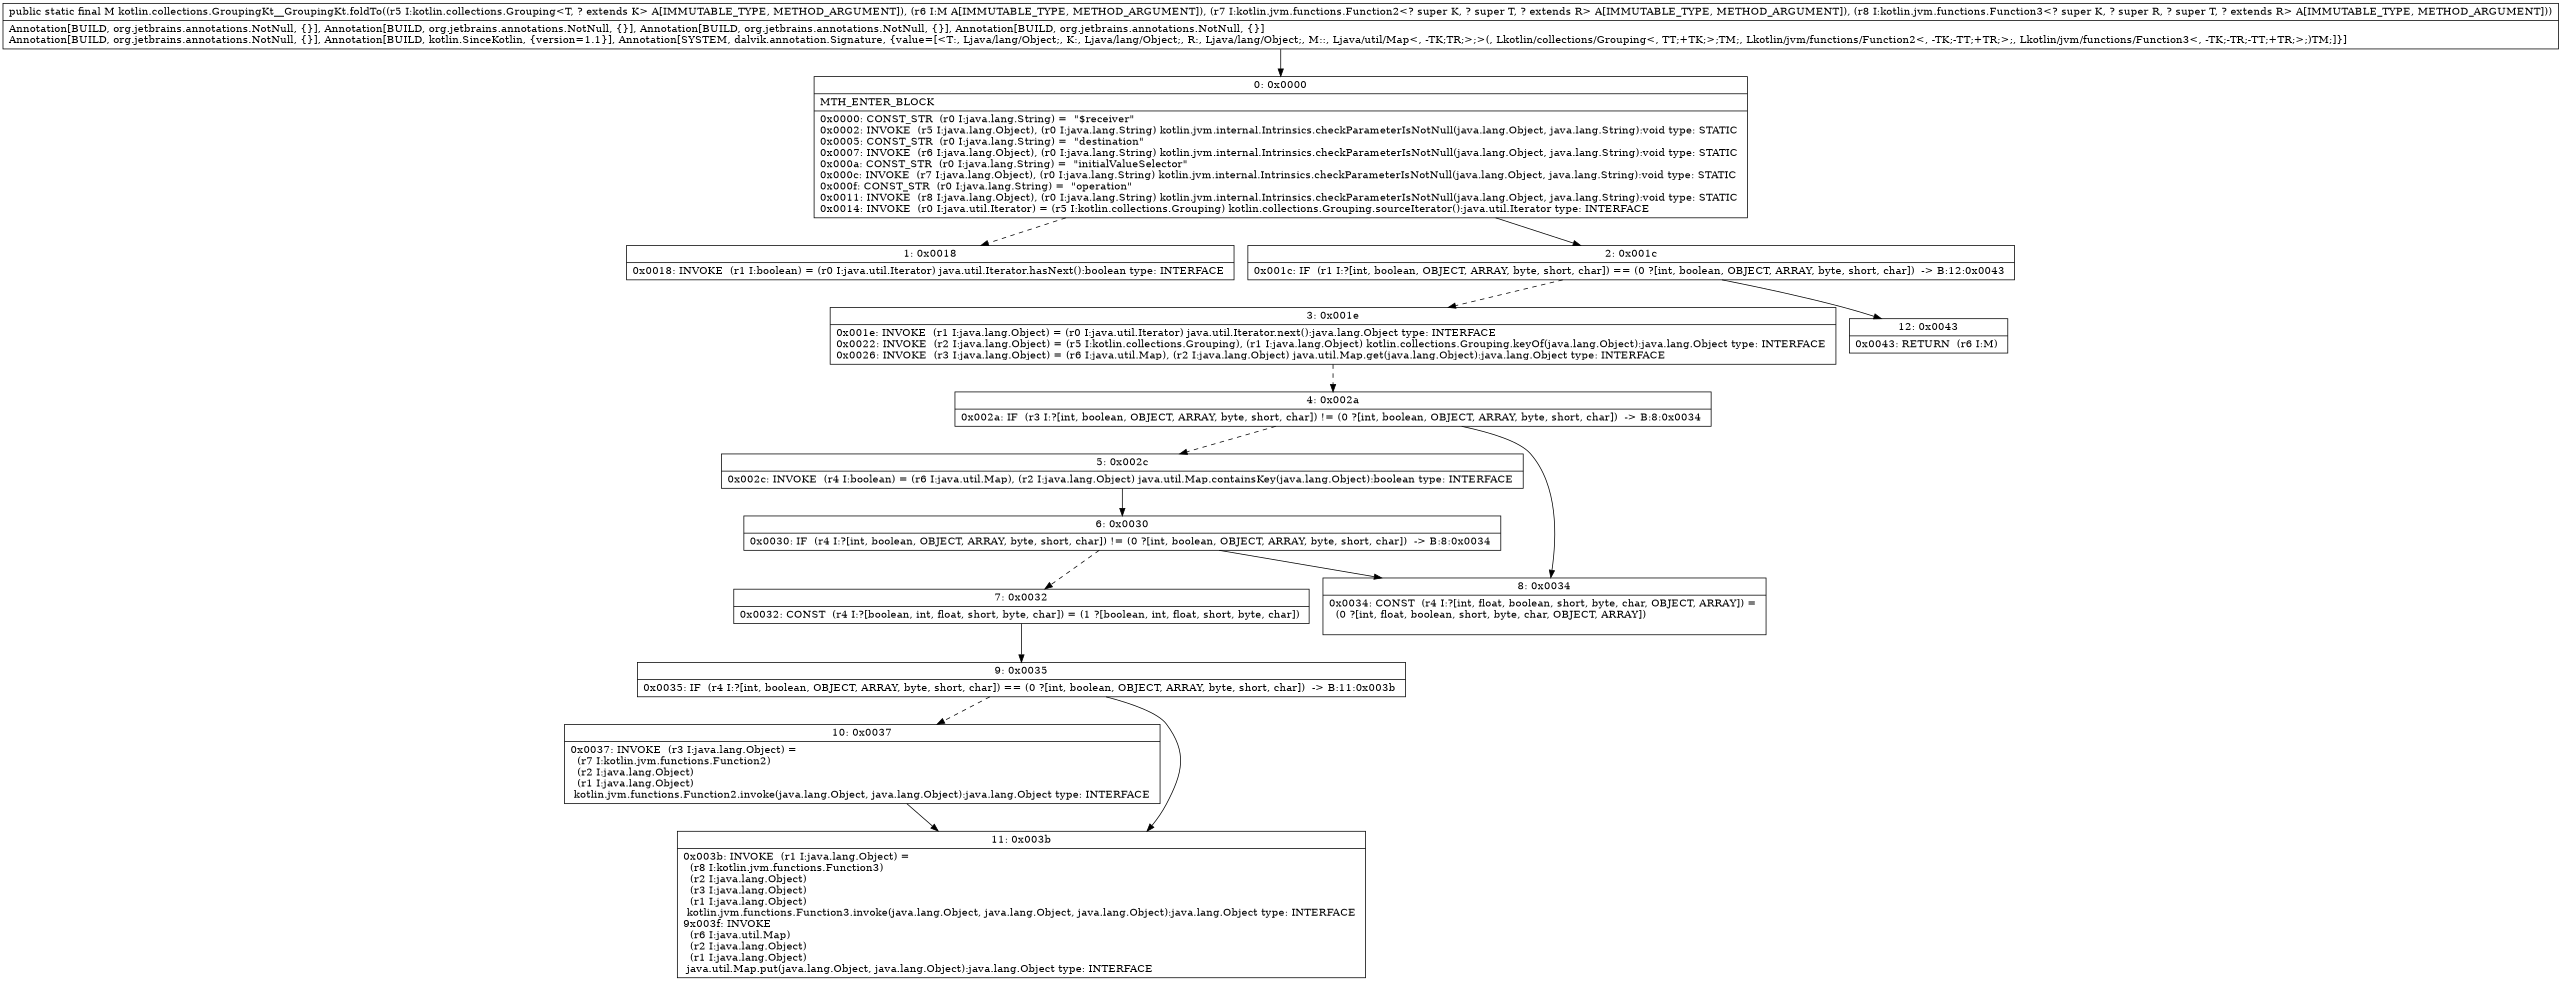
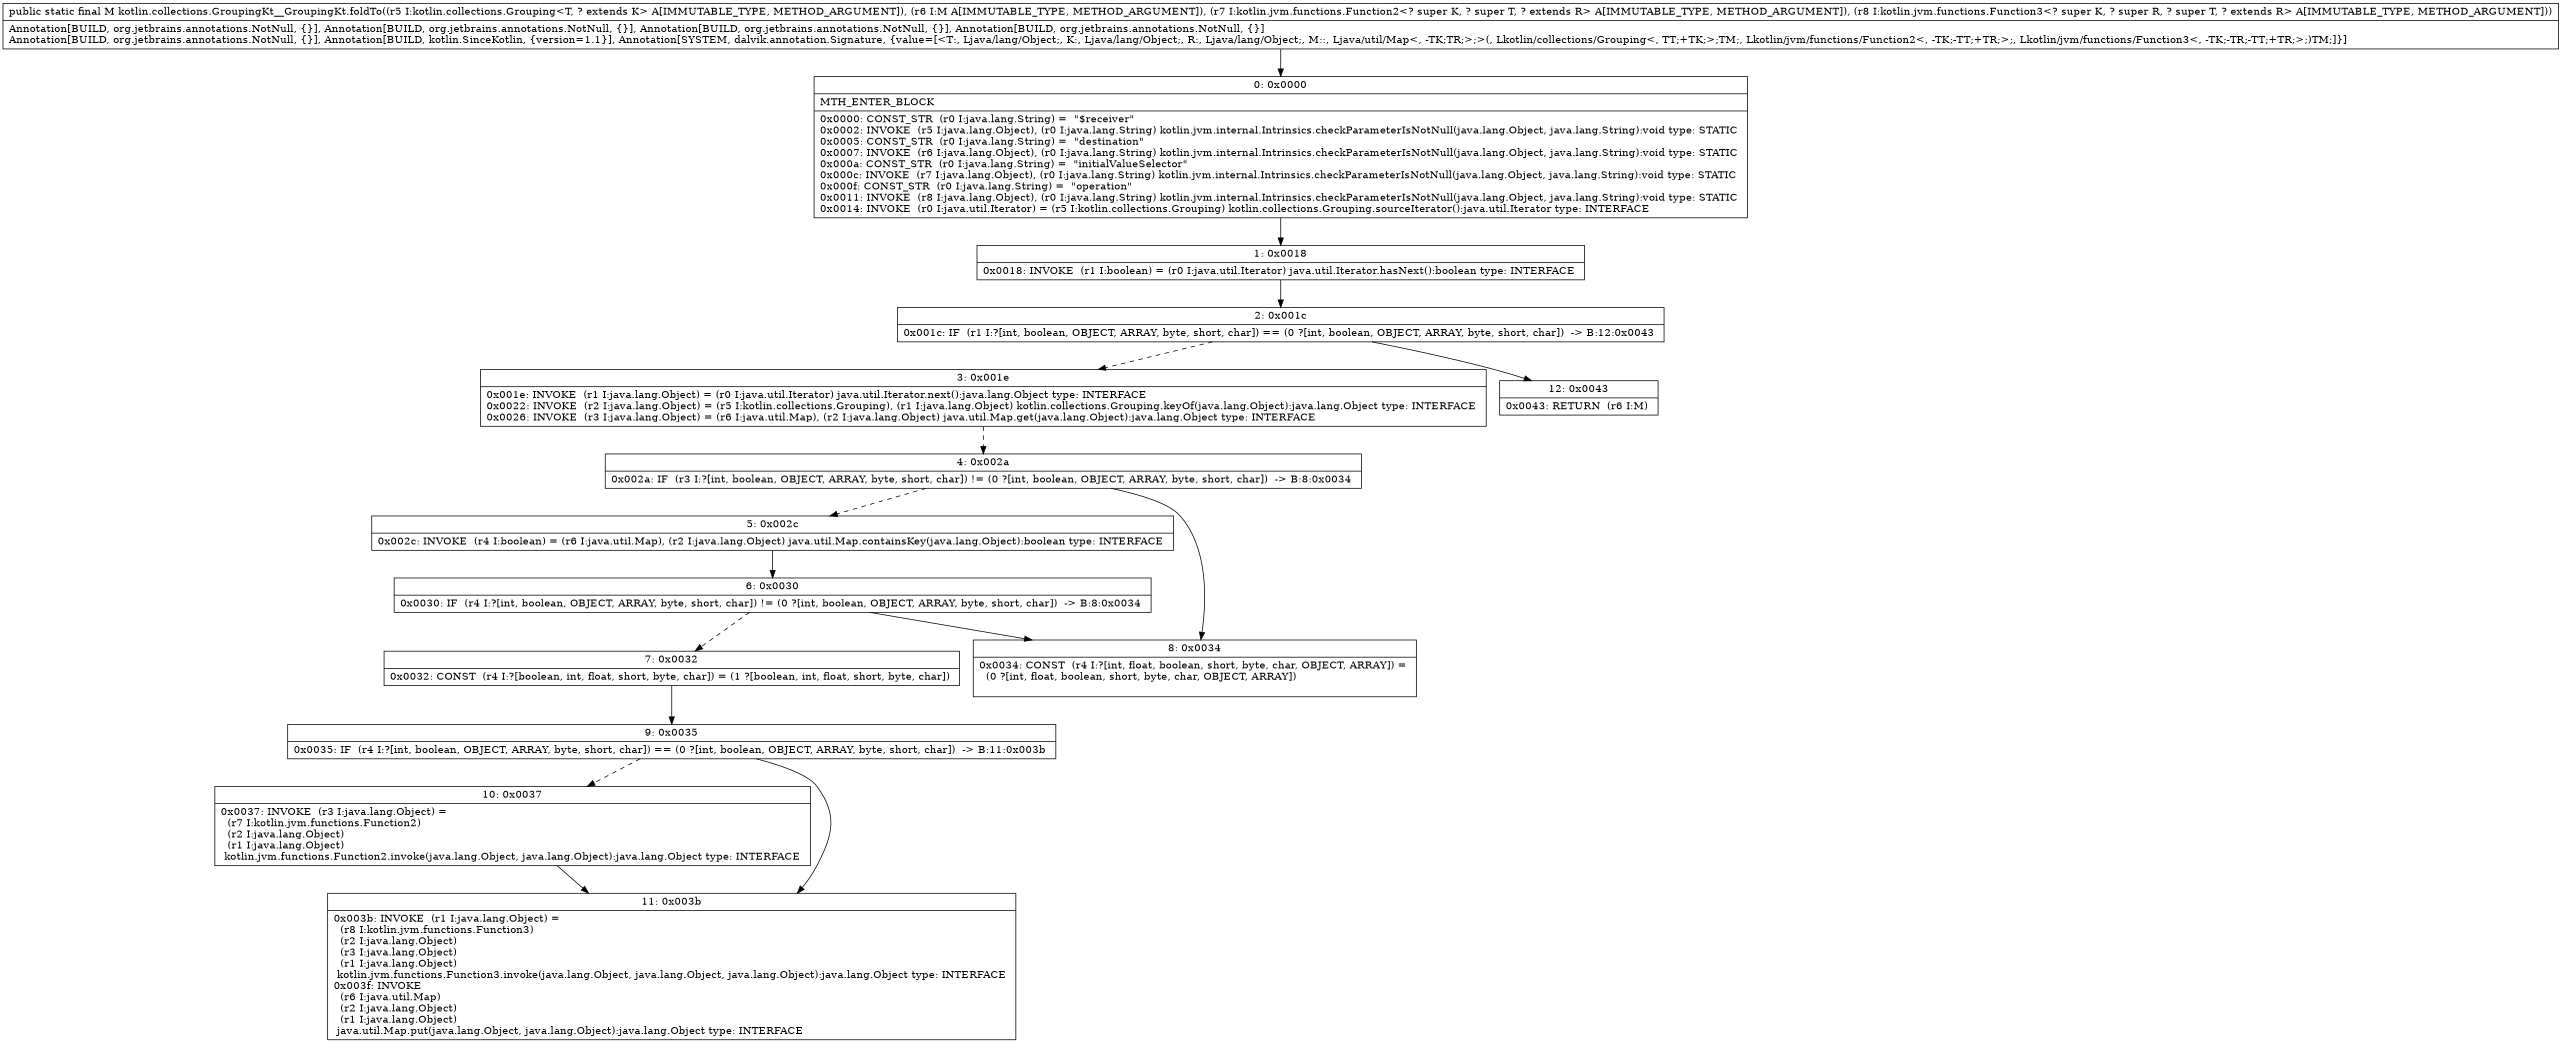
(1027, 230) -> (1281, 228)
(1534, 230) -> (1281, 290)
(731, 924) -> (381, 986)
